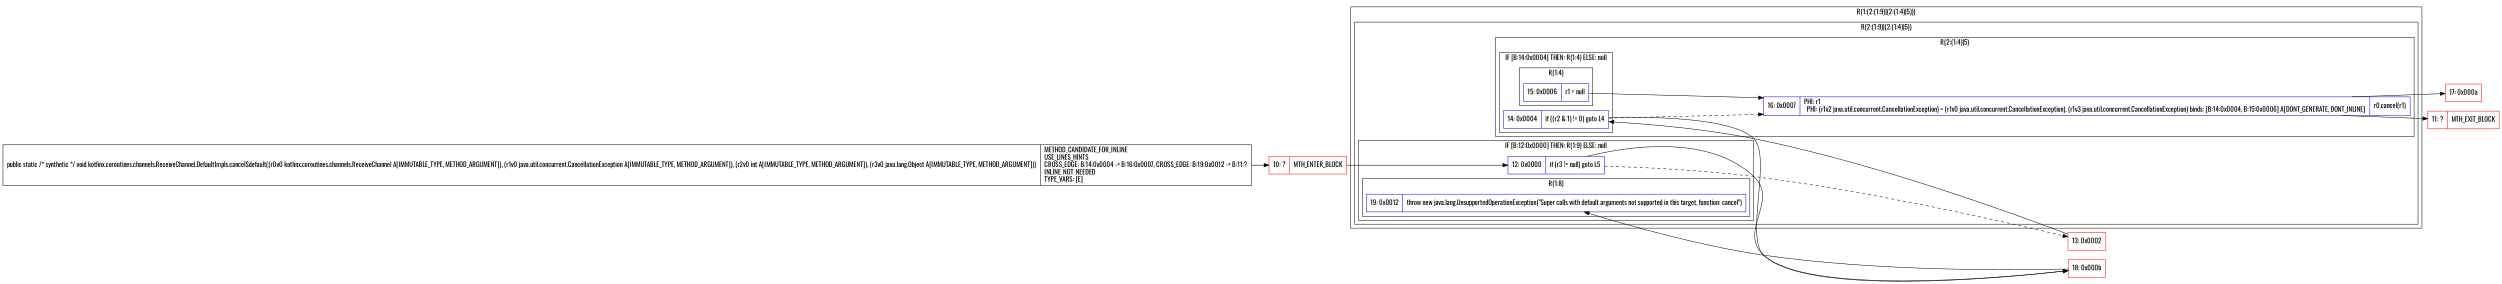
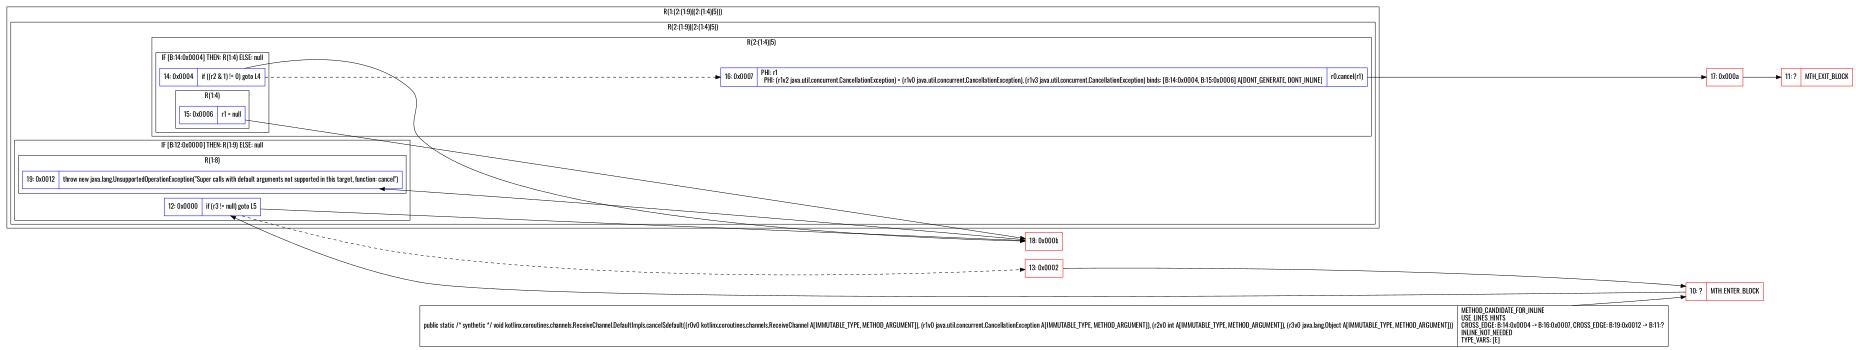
(1674, 95) -> (633, 179)
(2383, 117) -> (1760, 77)
(1845, 161) -> (1372, 271)
